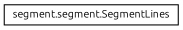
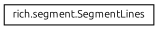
(91, 15) -> (79, 15)
